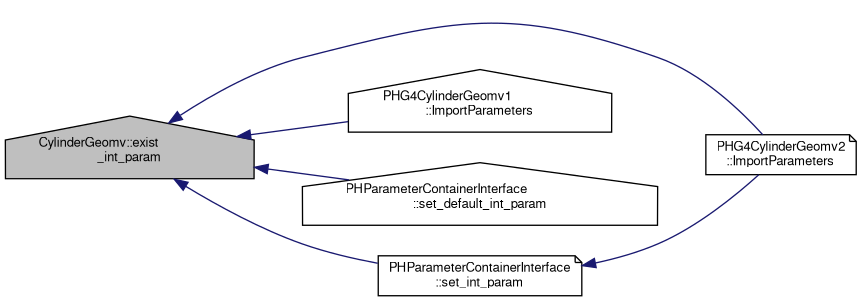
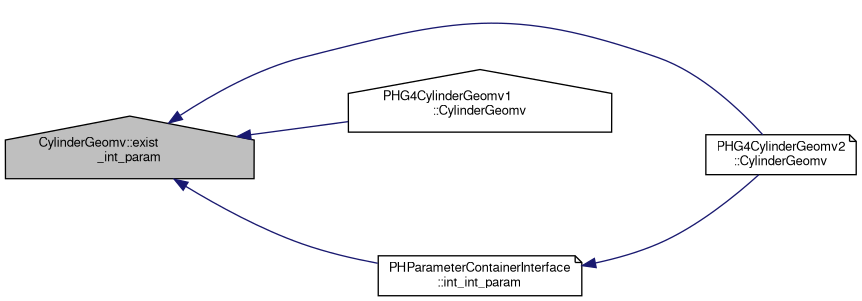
(480, 104) -> (480, 104)
(781, 155) -> (781, 155)
(480, 197) -> none
(480, 276) -> (480, 276)
